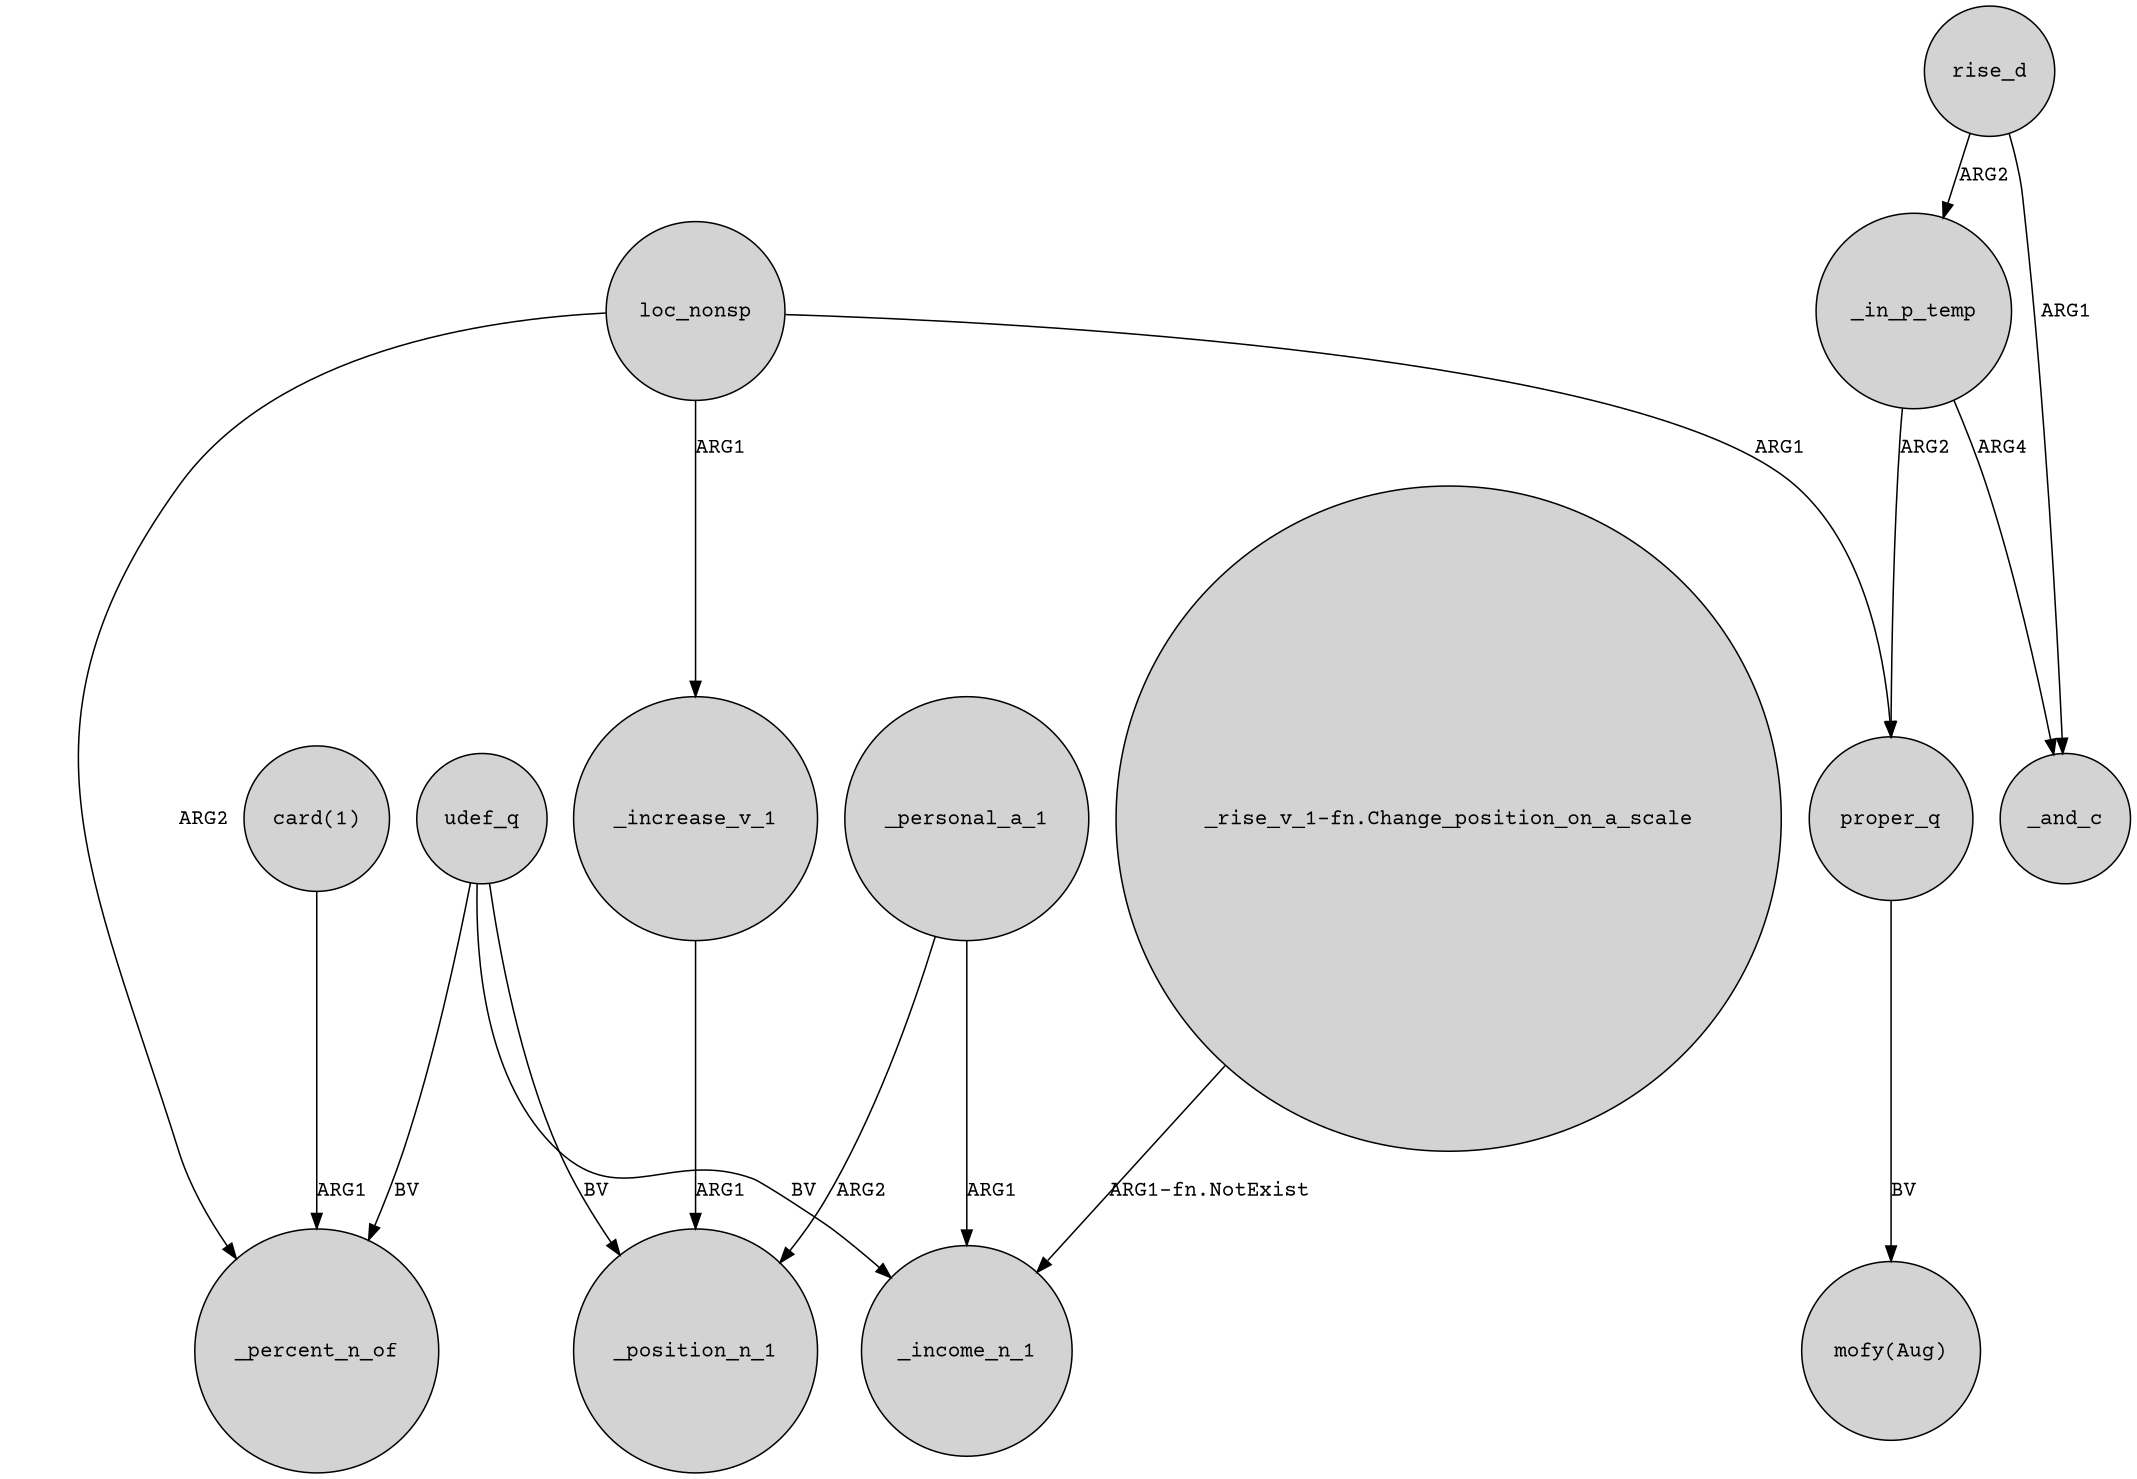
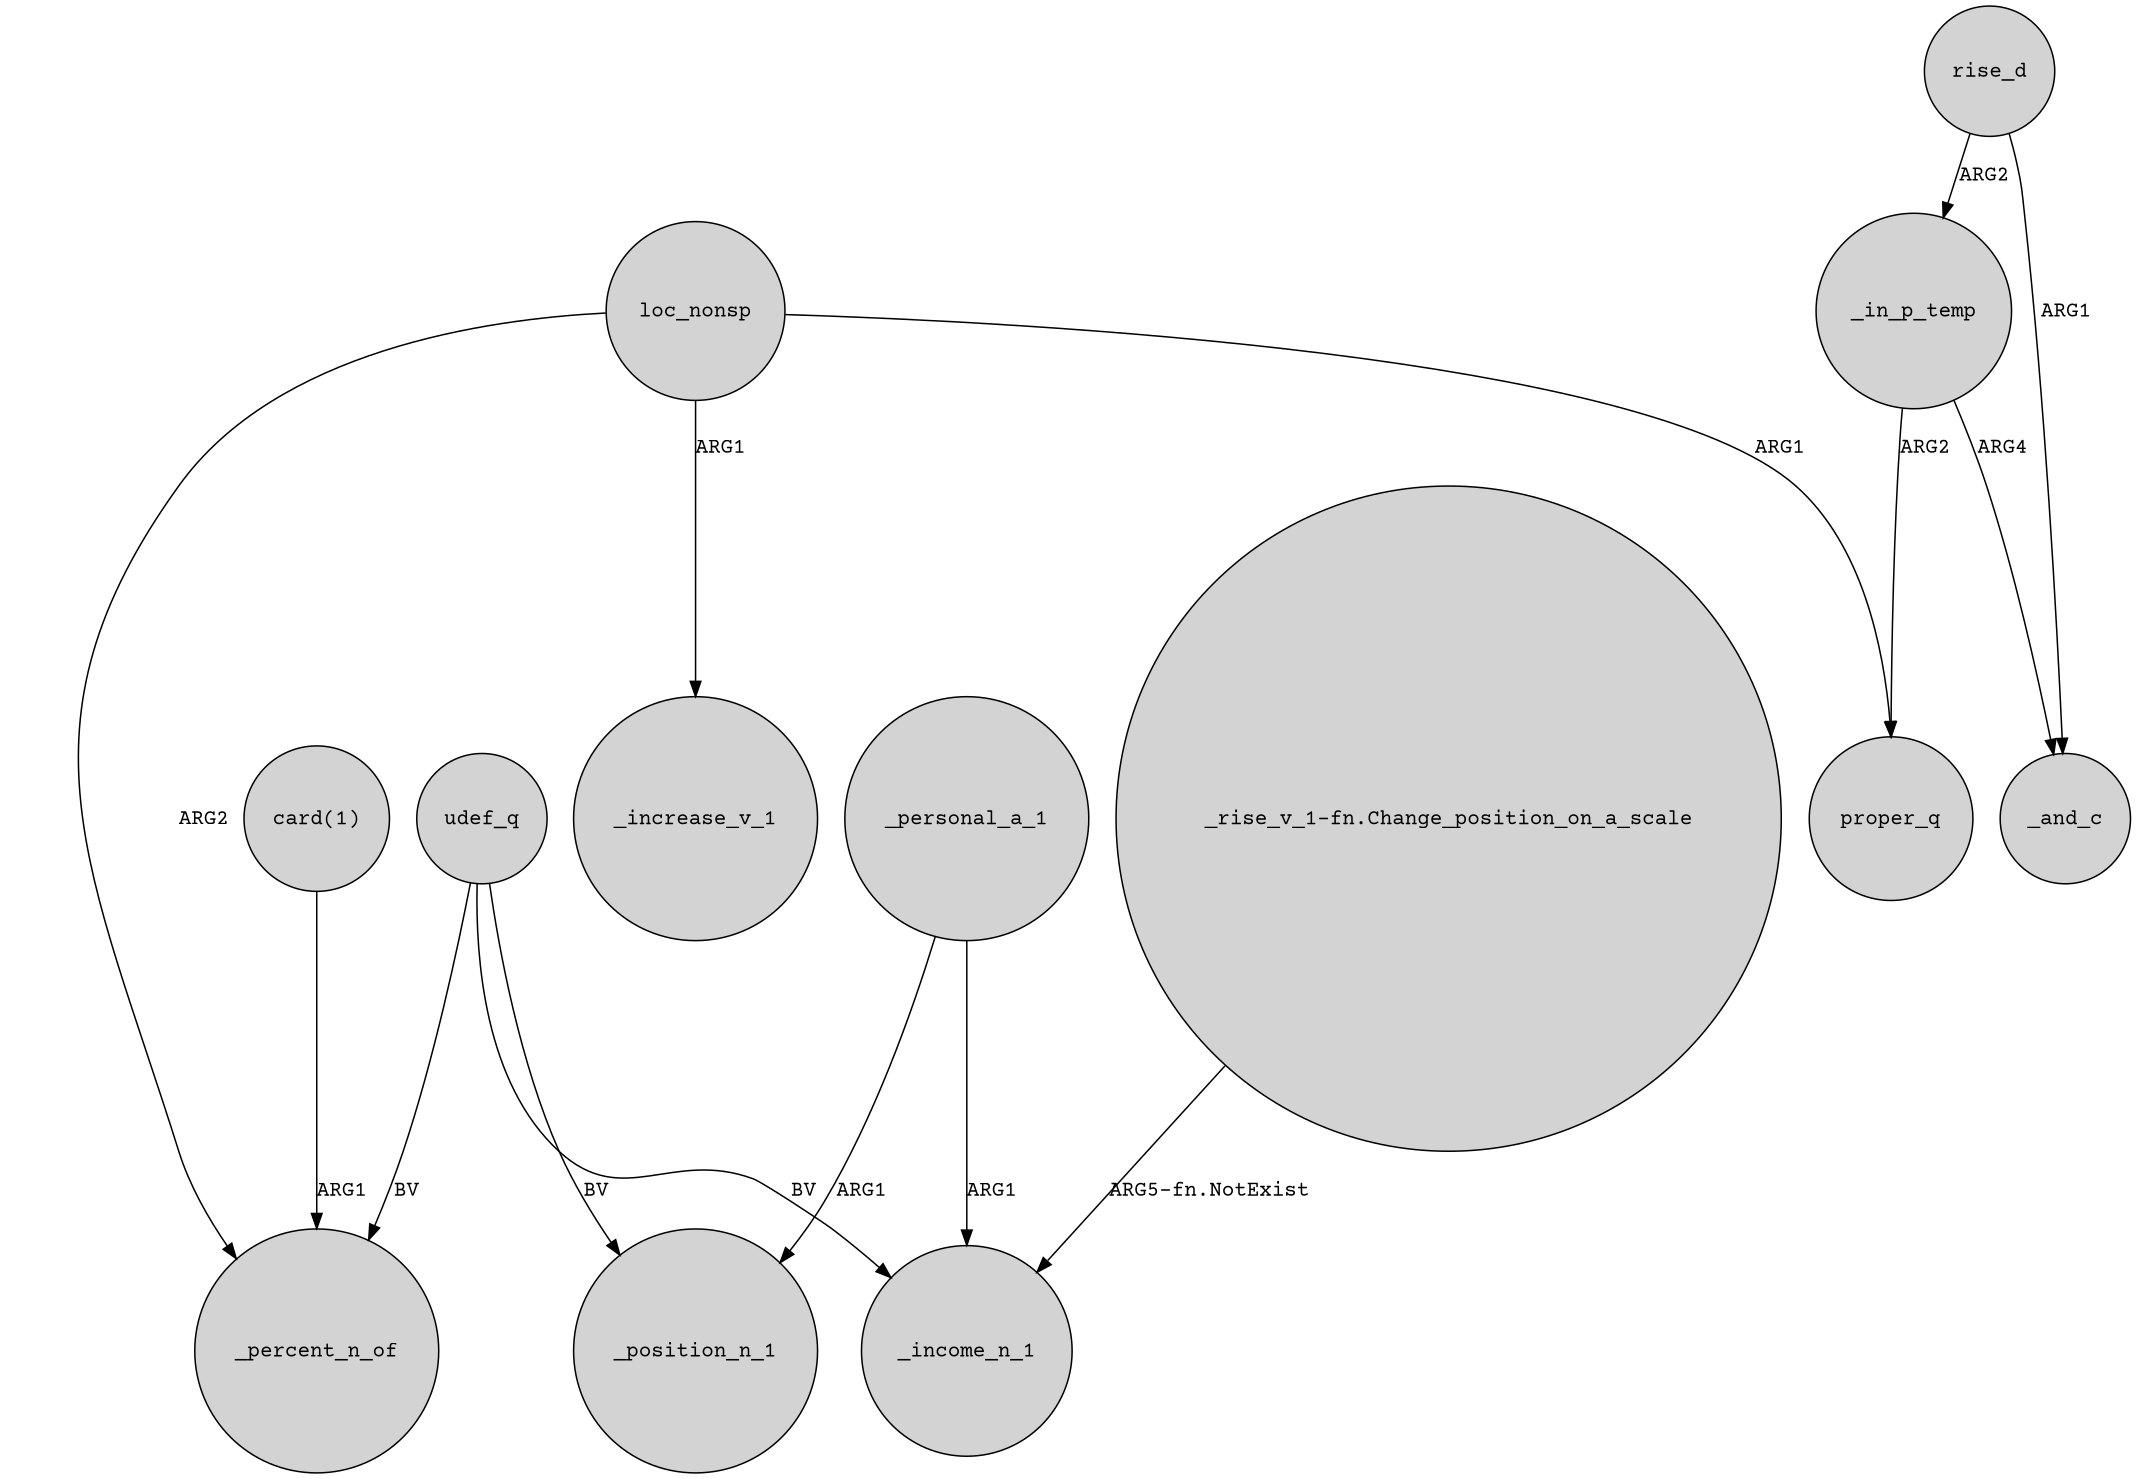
(696, 1077) -> none
(862, 1190) -> (862, 1190)
(1210, 1190) -> (1210, 1190)
(1891, 1351) -> none
